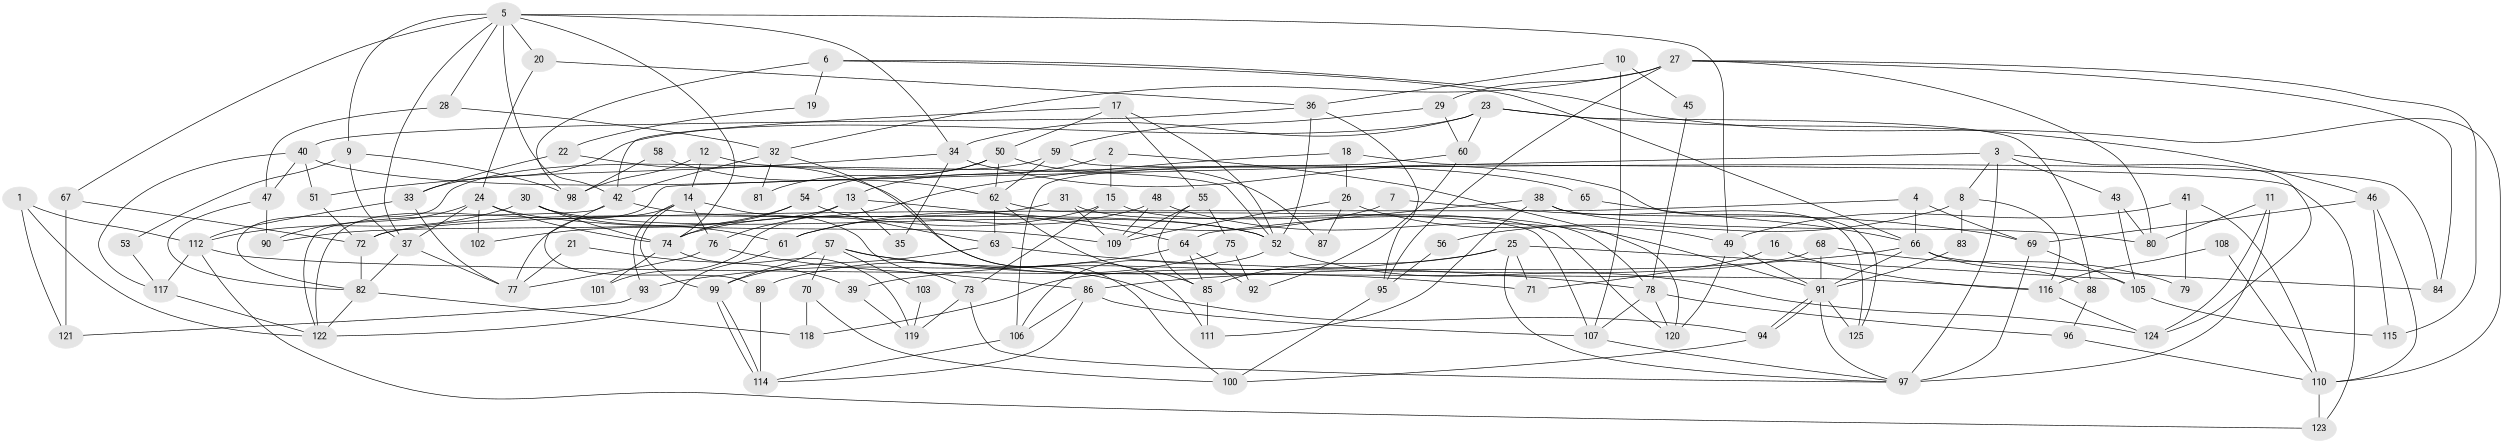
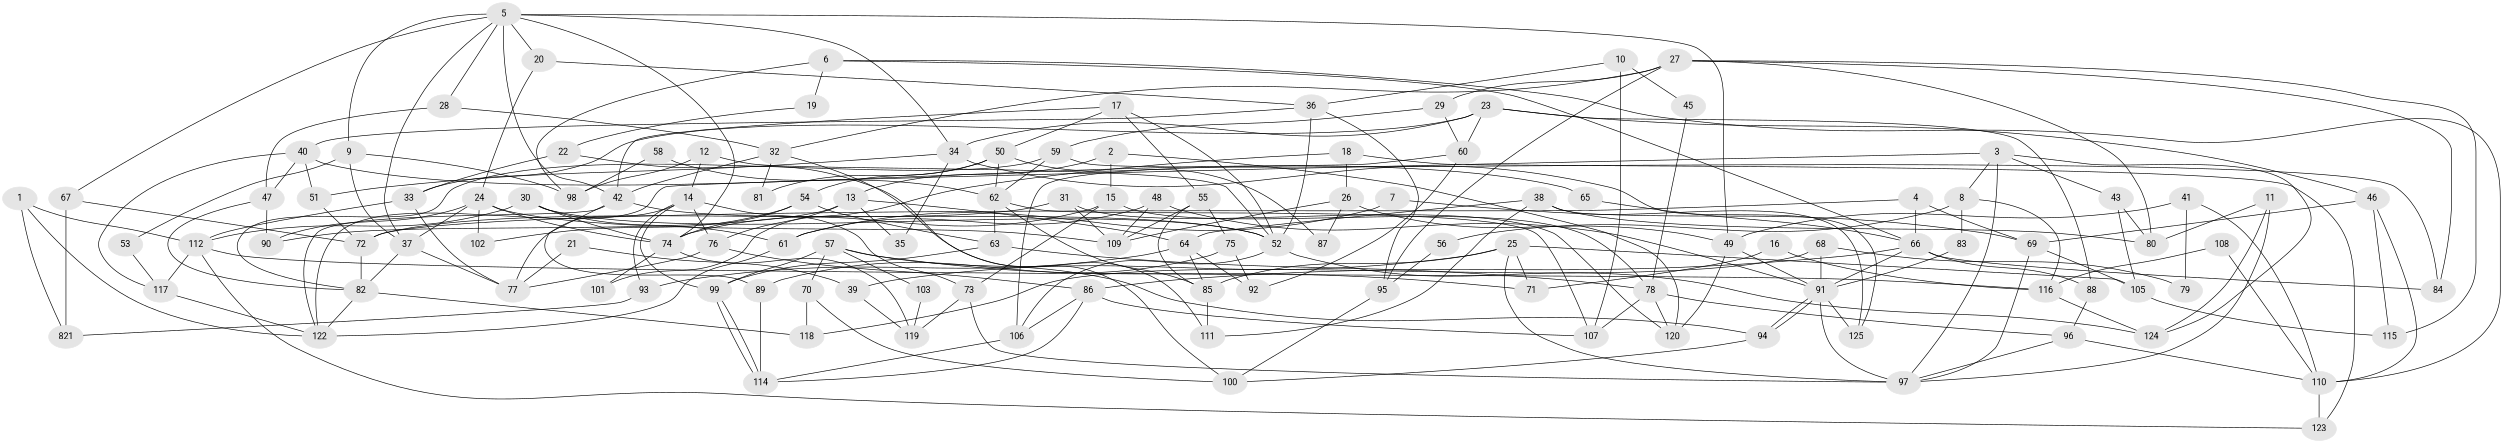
(66, 337) -> (66, 337)
(1747, 363) -> (1989, 359)
